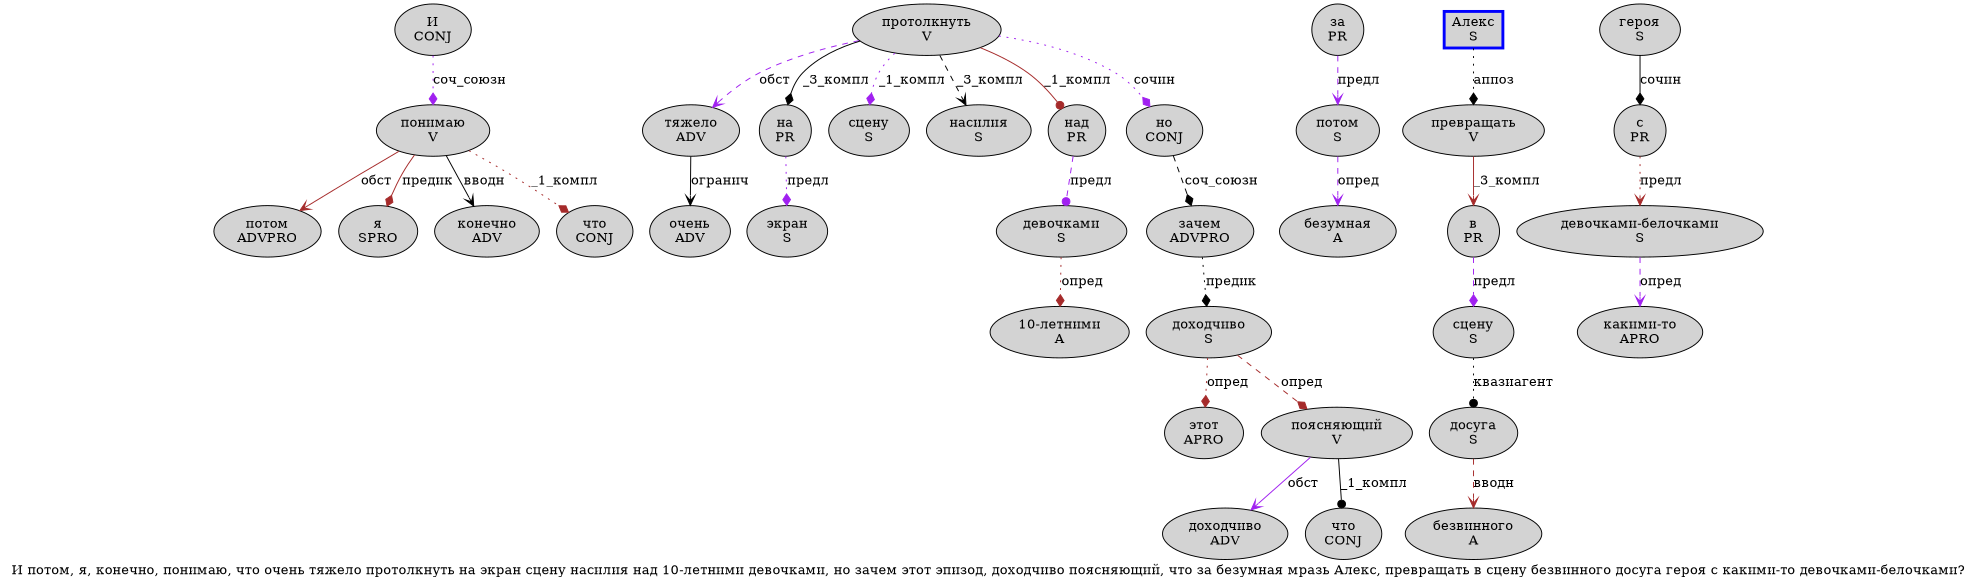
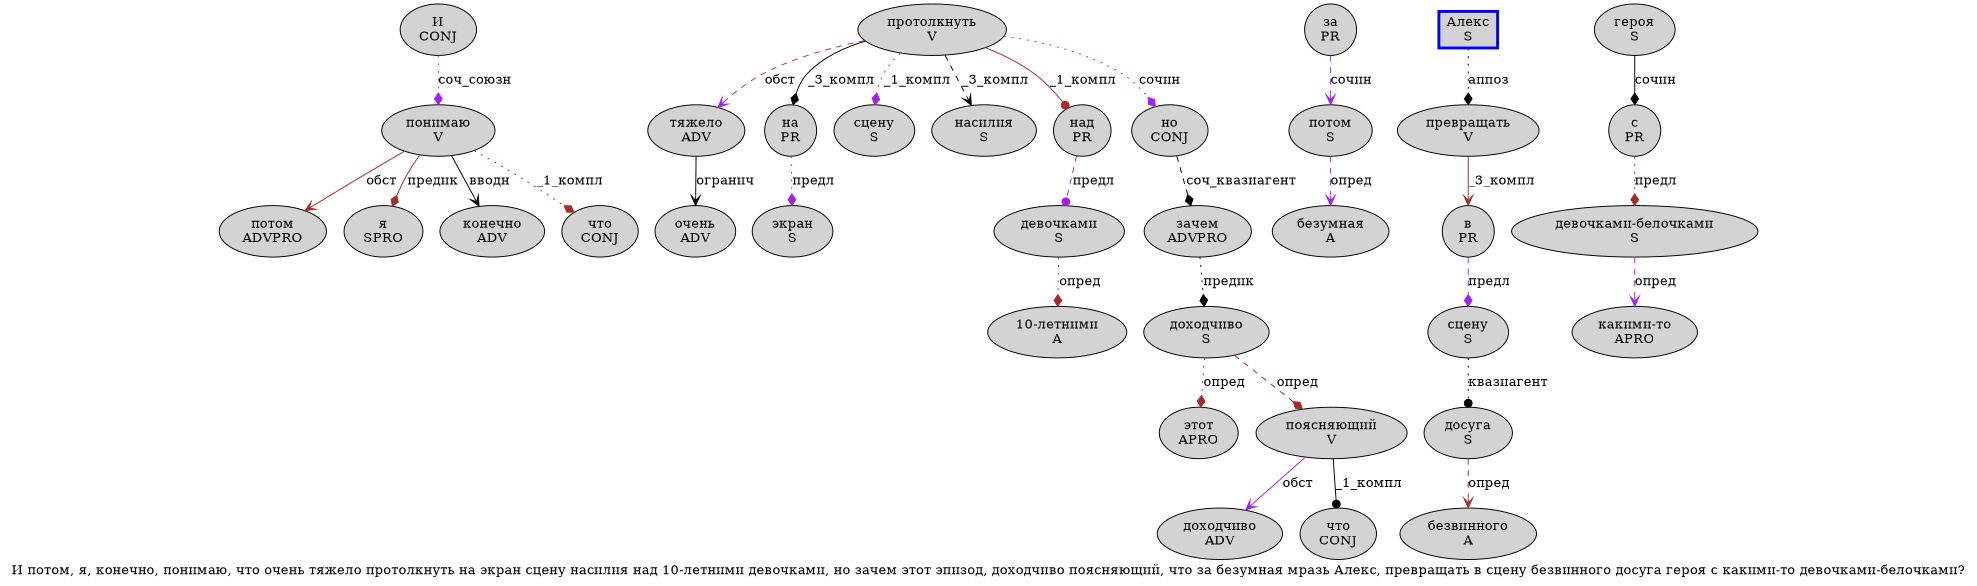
(1359, 80) -> (1351, 80)
(1640, 176) -> (1635, 175)
(1221, 181) -> (1242, 181)
(1494, 483) -> (1489, 483)
